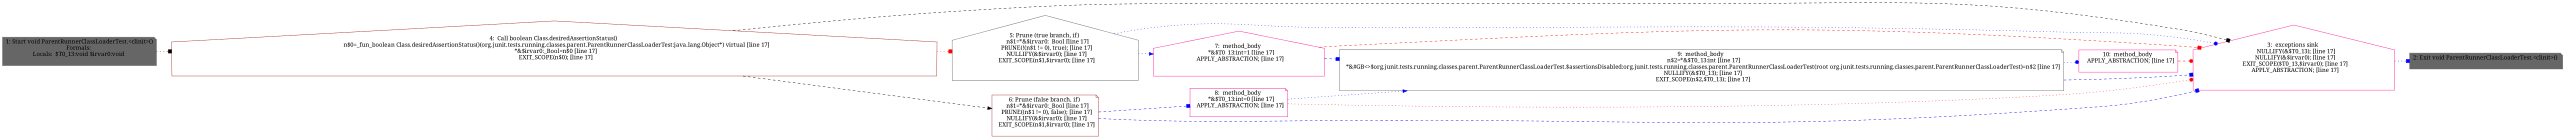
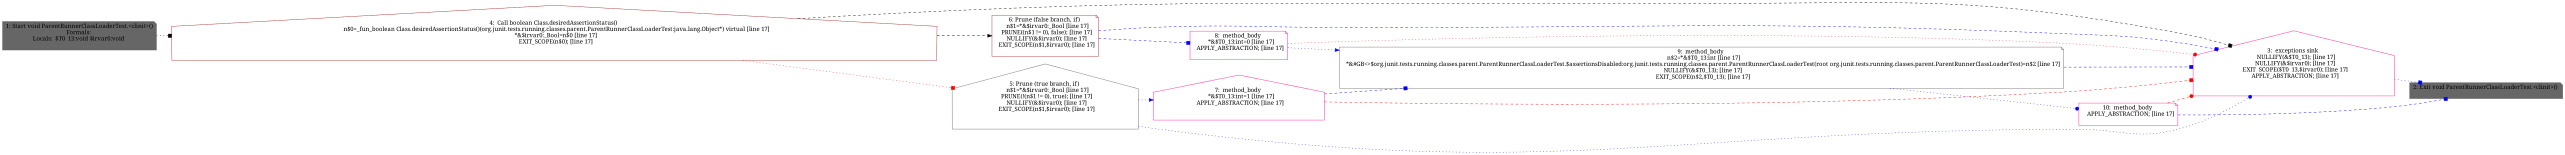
none -> (2311, 112)
